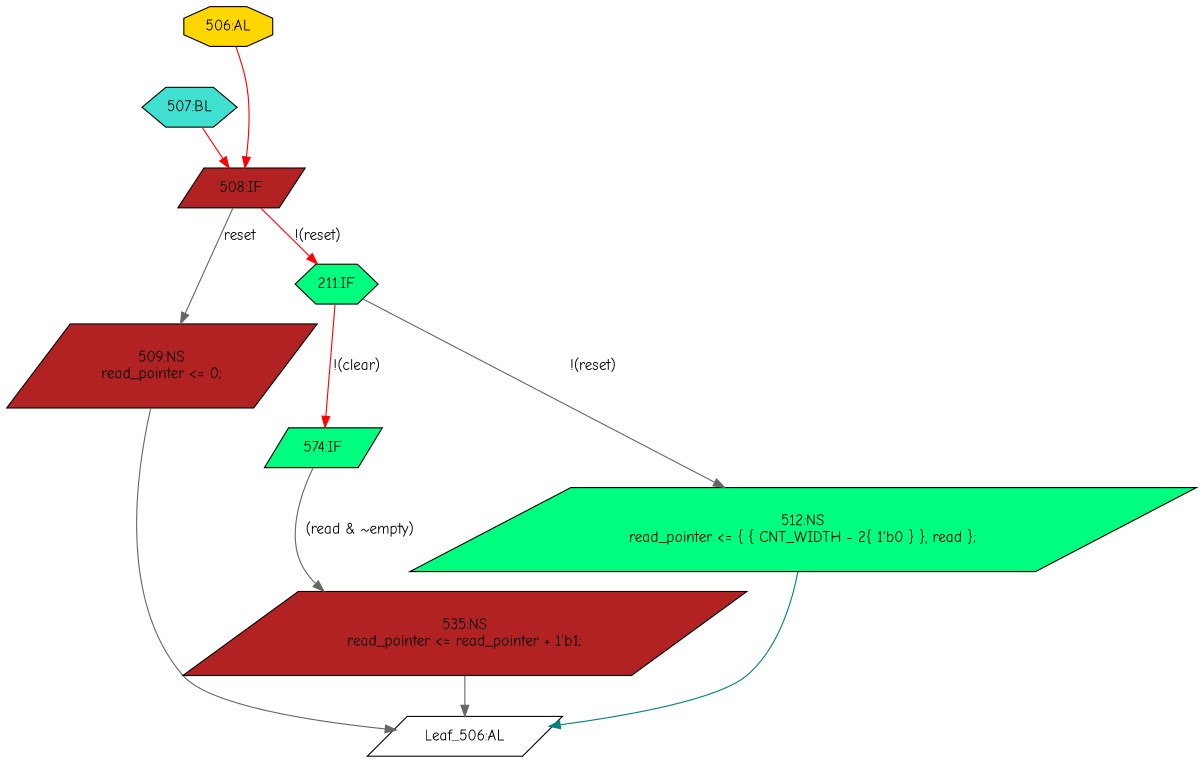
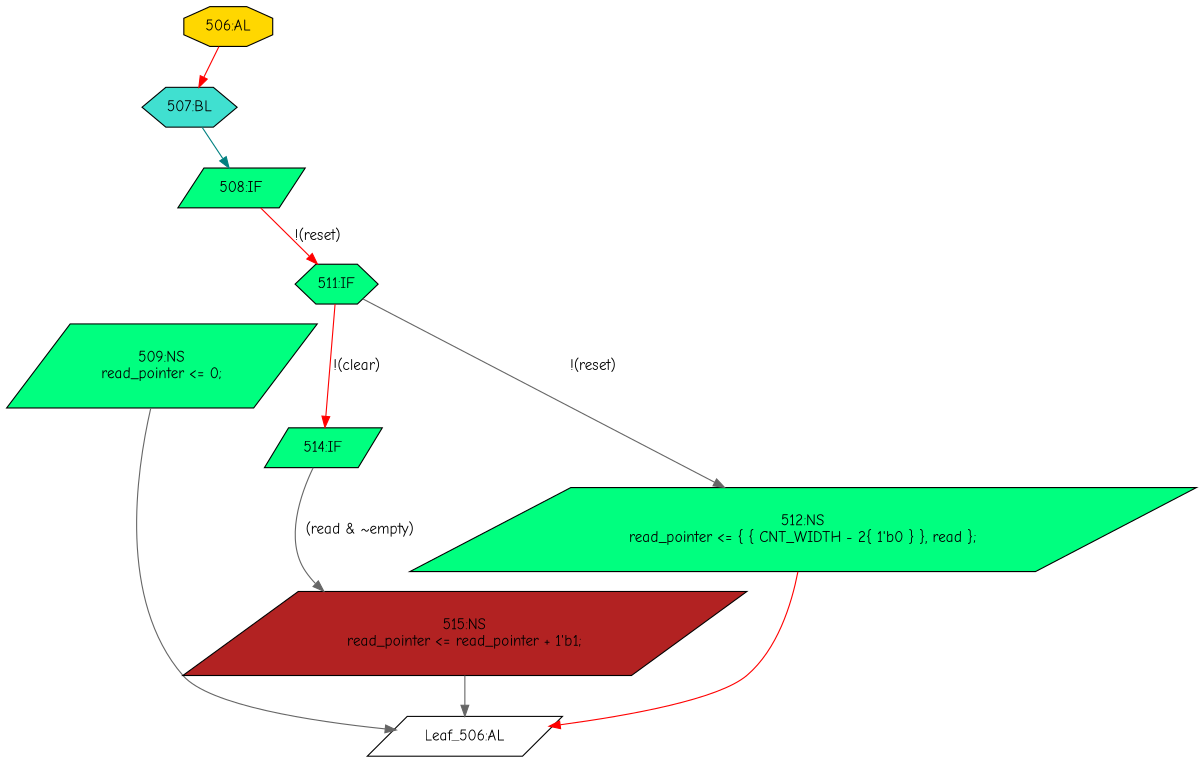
(249, 101) -> (211, 62)
(212, 143) -> (212, 143)
(242, 188) -> (242, 188)
(209, 261) -> none
(337, 284) -> (337, 284)
(162, 366) -> (162, 366)
(323, 448) -> (323, 448)
(465, 633) -> (465, 633)
(713, 693) -> (713, 693)
